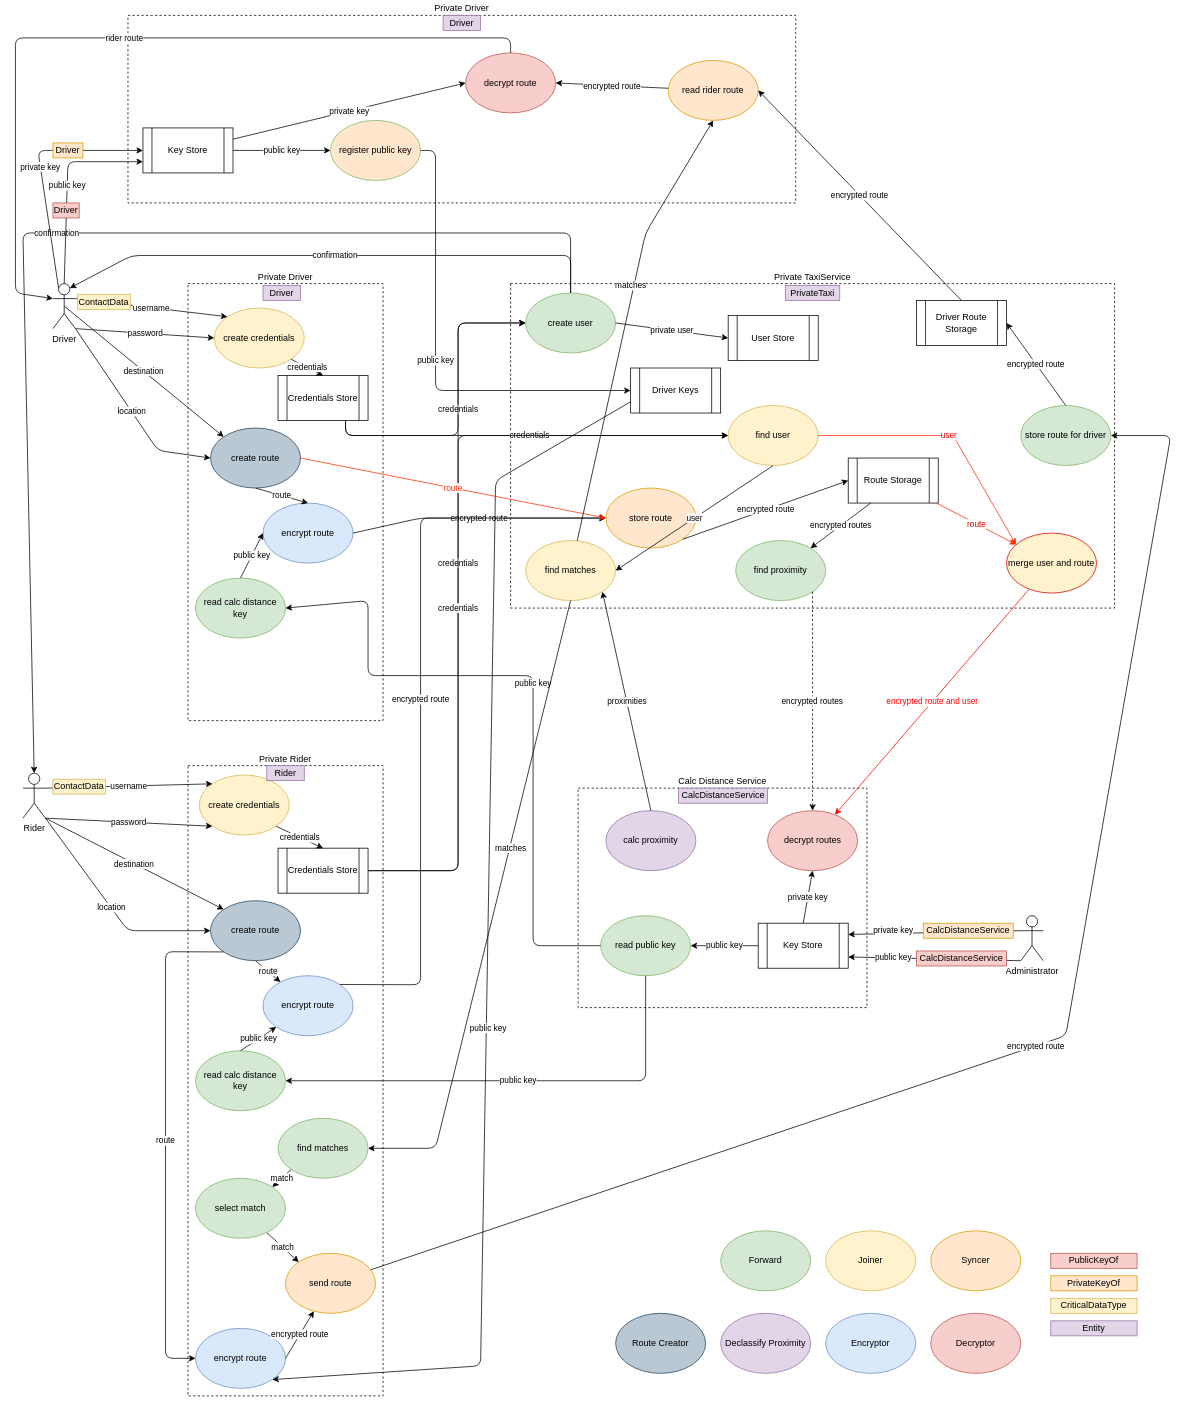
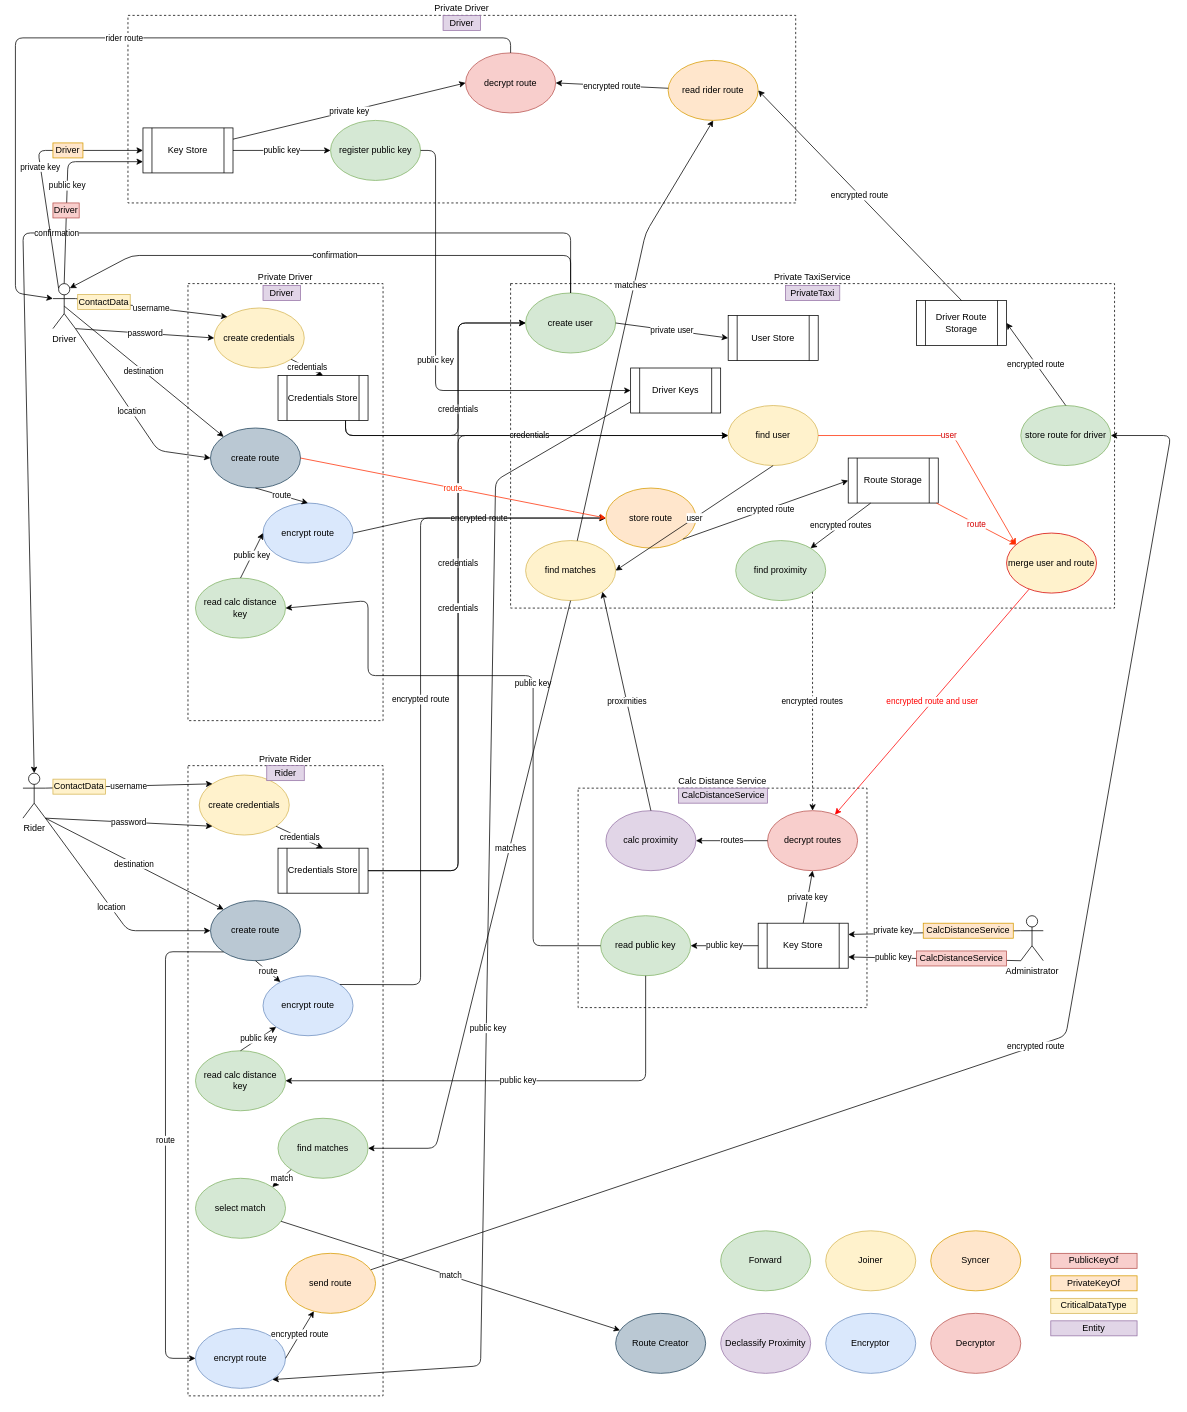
(375, 150) -> (375, 150)
none -> (734, 840)
(281, 1245) -> (448, 1274)
